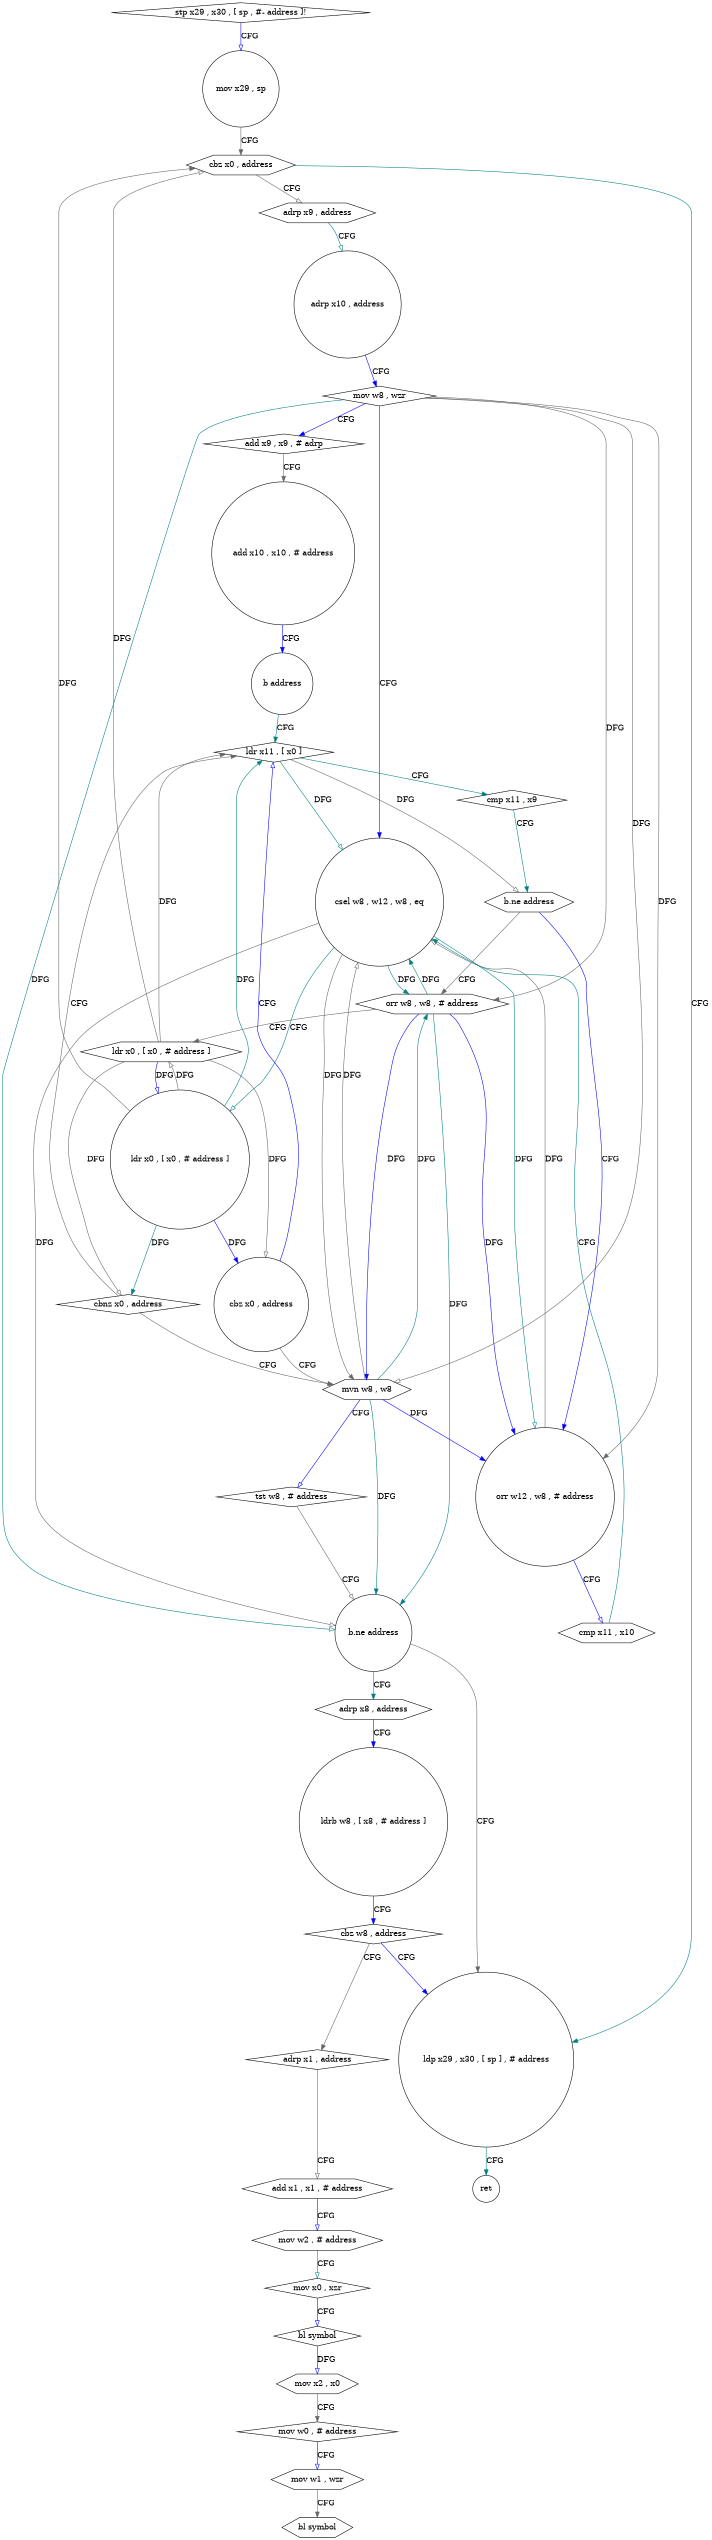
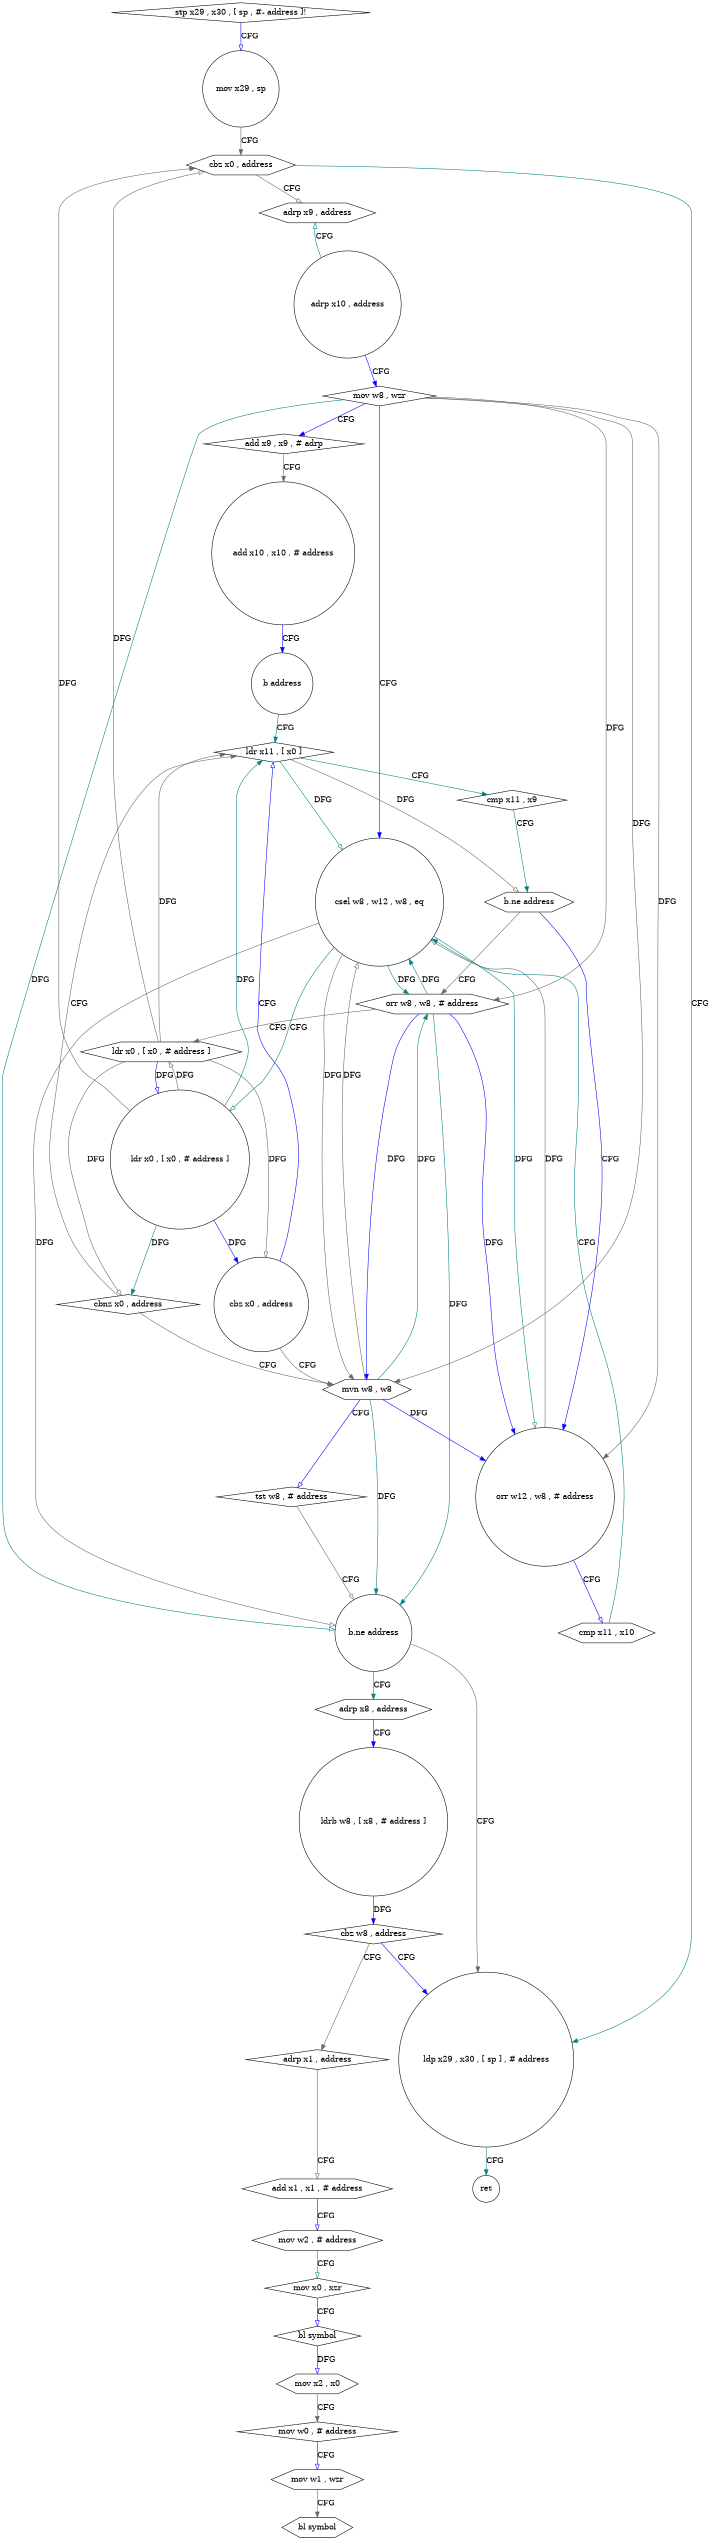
(336, 234) -> (316, 243)
(634, 864) -> (634, 864)
(383, 1910) -> (383, 1910)
